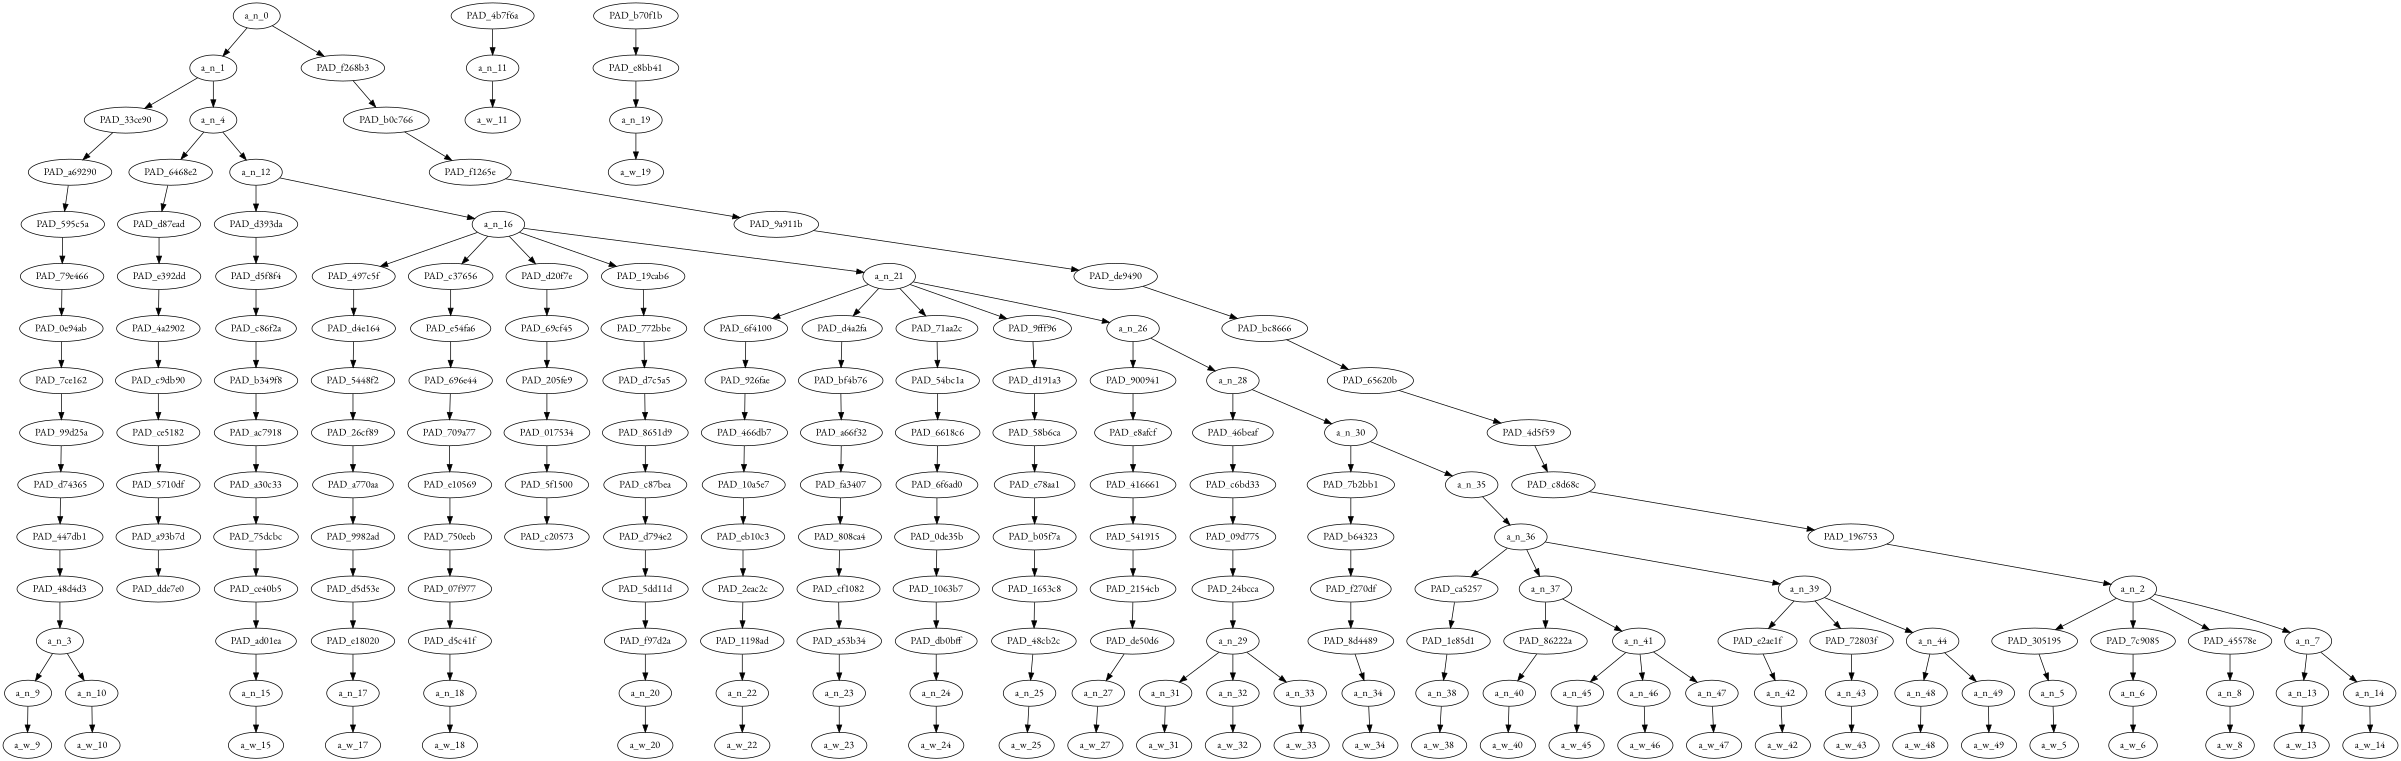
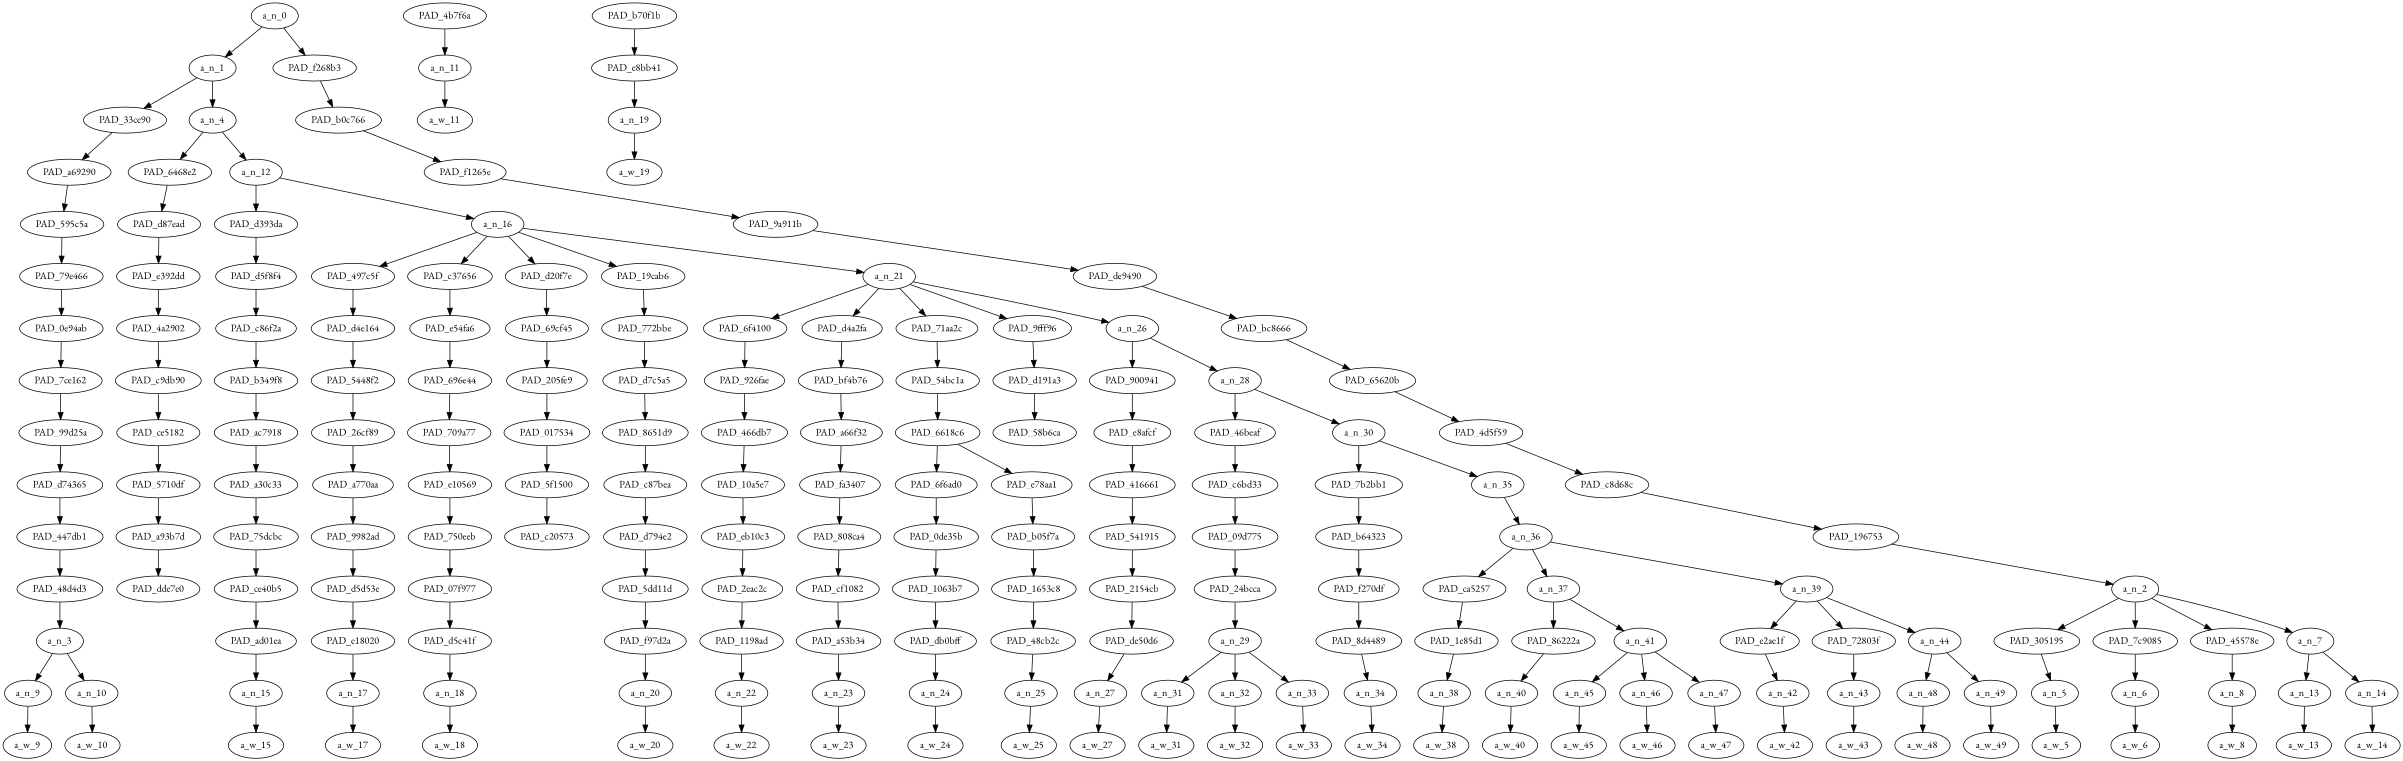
(1035, 455) -> (982, 457)
